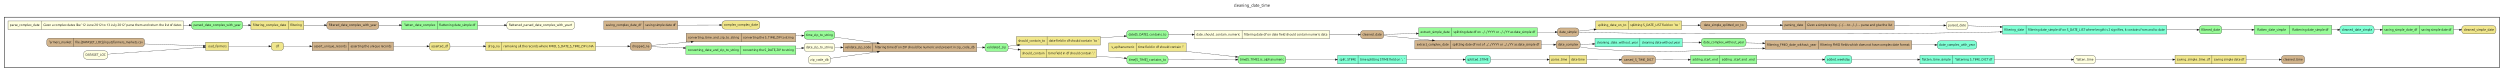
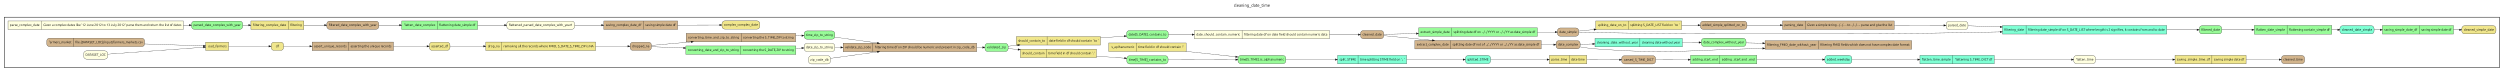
none -> (588, 25)
(1724, 25) -> (1724, 25)
(2310, 30) -> (2309, 30)
(1957, 45) -> none
